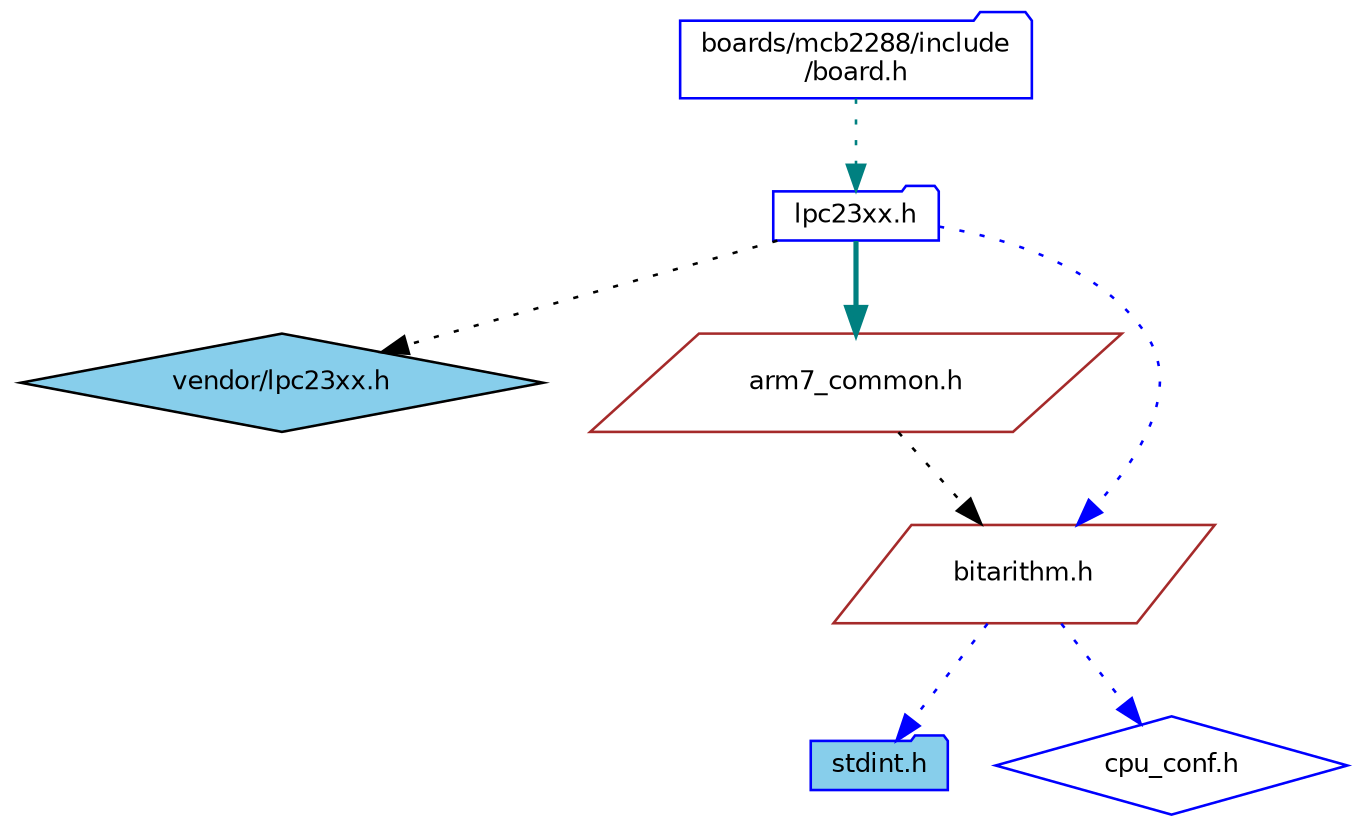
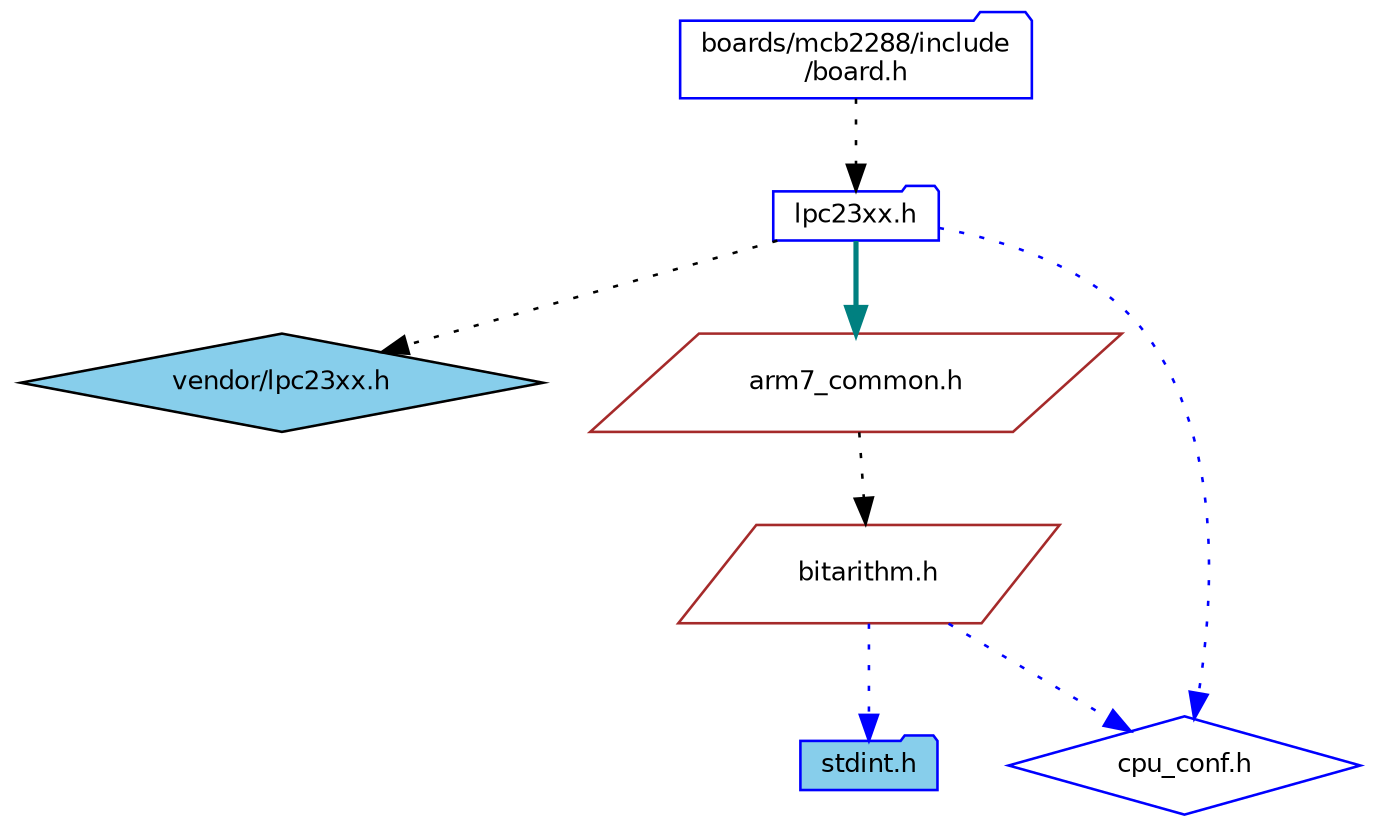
(856, 132) -> (856, 132)
(1131, 316) -> (1178, 392)
